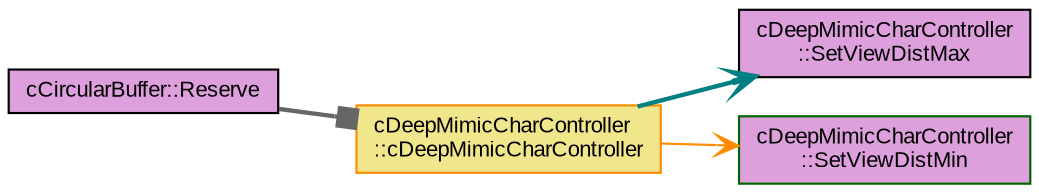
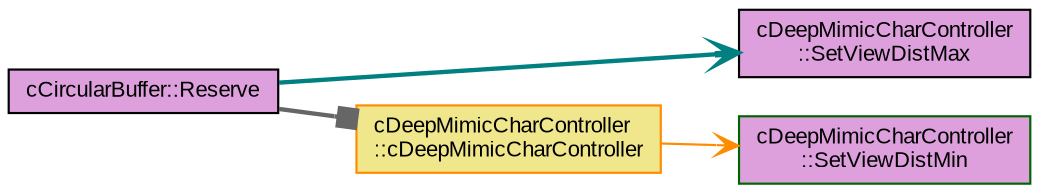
(686, 94) -> (498, 68)
